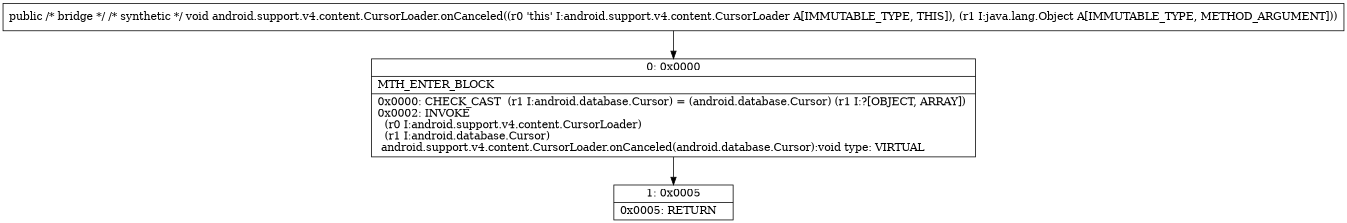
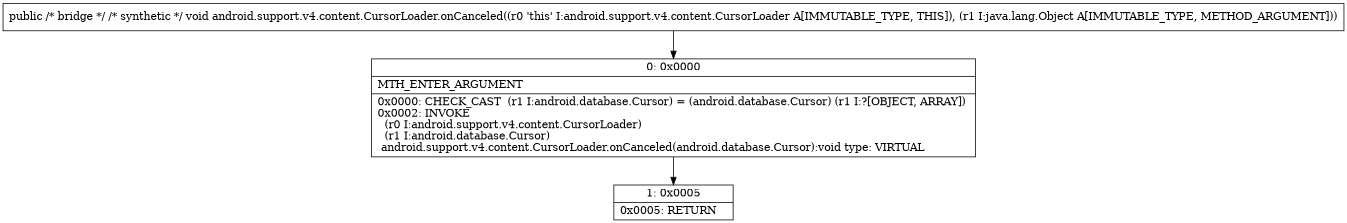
(436, 85) -> (450, 85)
